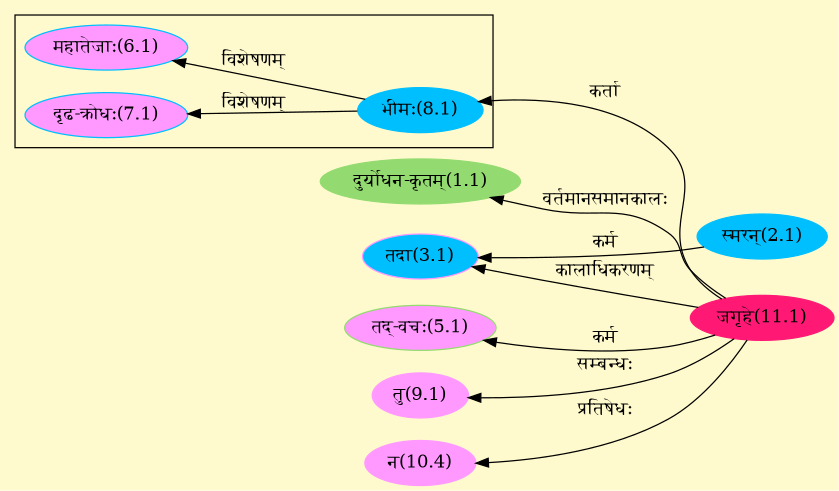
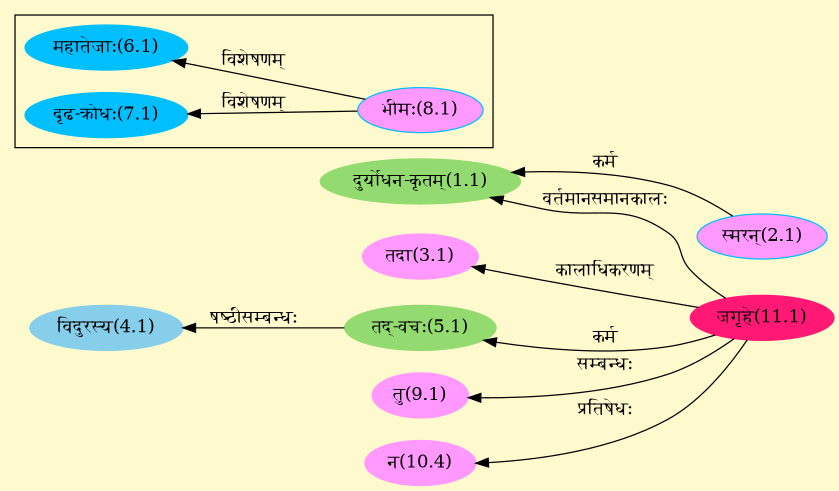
(106, 48) -> (106, 48)
(420, 110) -> (420, 110)
(106, 115) -> (106, 115)
(662, 143) -> none
(762, 237) -> (762, 237)
(598, 256) -> (633, 178)
(420, 257) -> (420, 257)
none -> (106, 328)
(420, 328) -> (420, 328)
